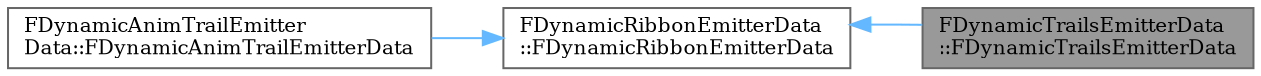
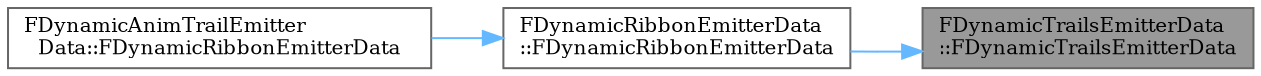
(896, 25) -> (876, 52)
(220, 38) -> (220, 38)
